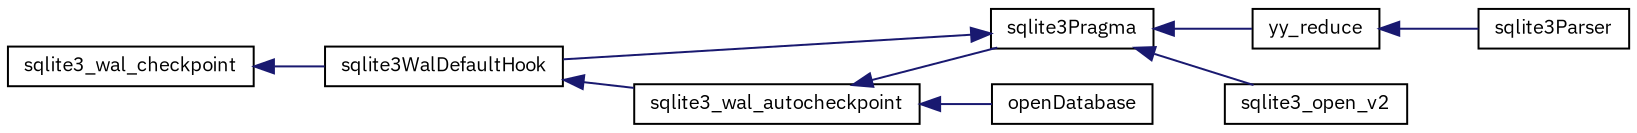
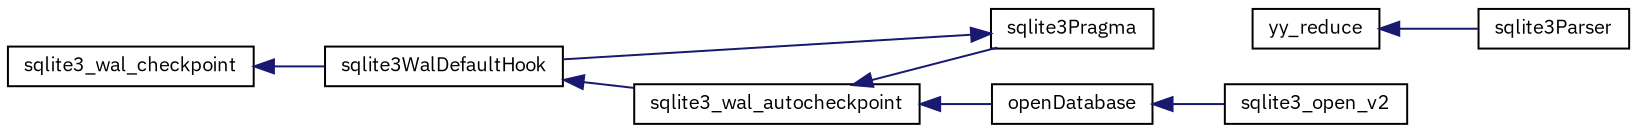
(1213, 29) -> none
(1204, 69) -> (1199, 104)
